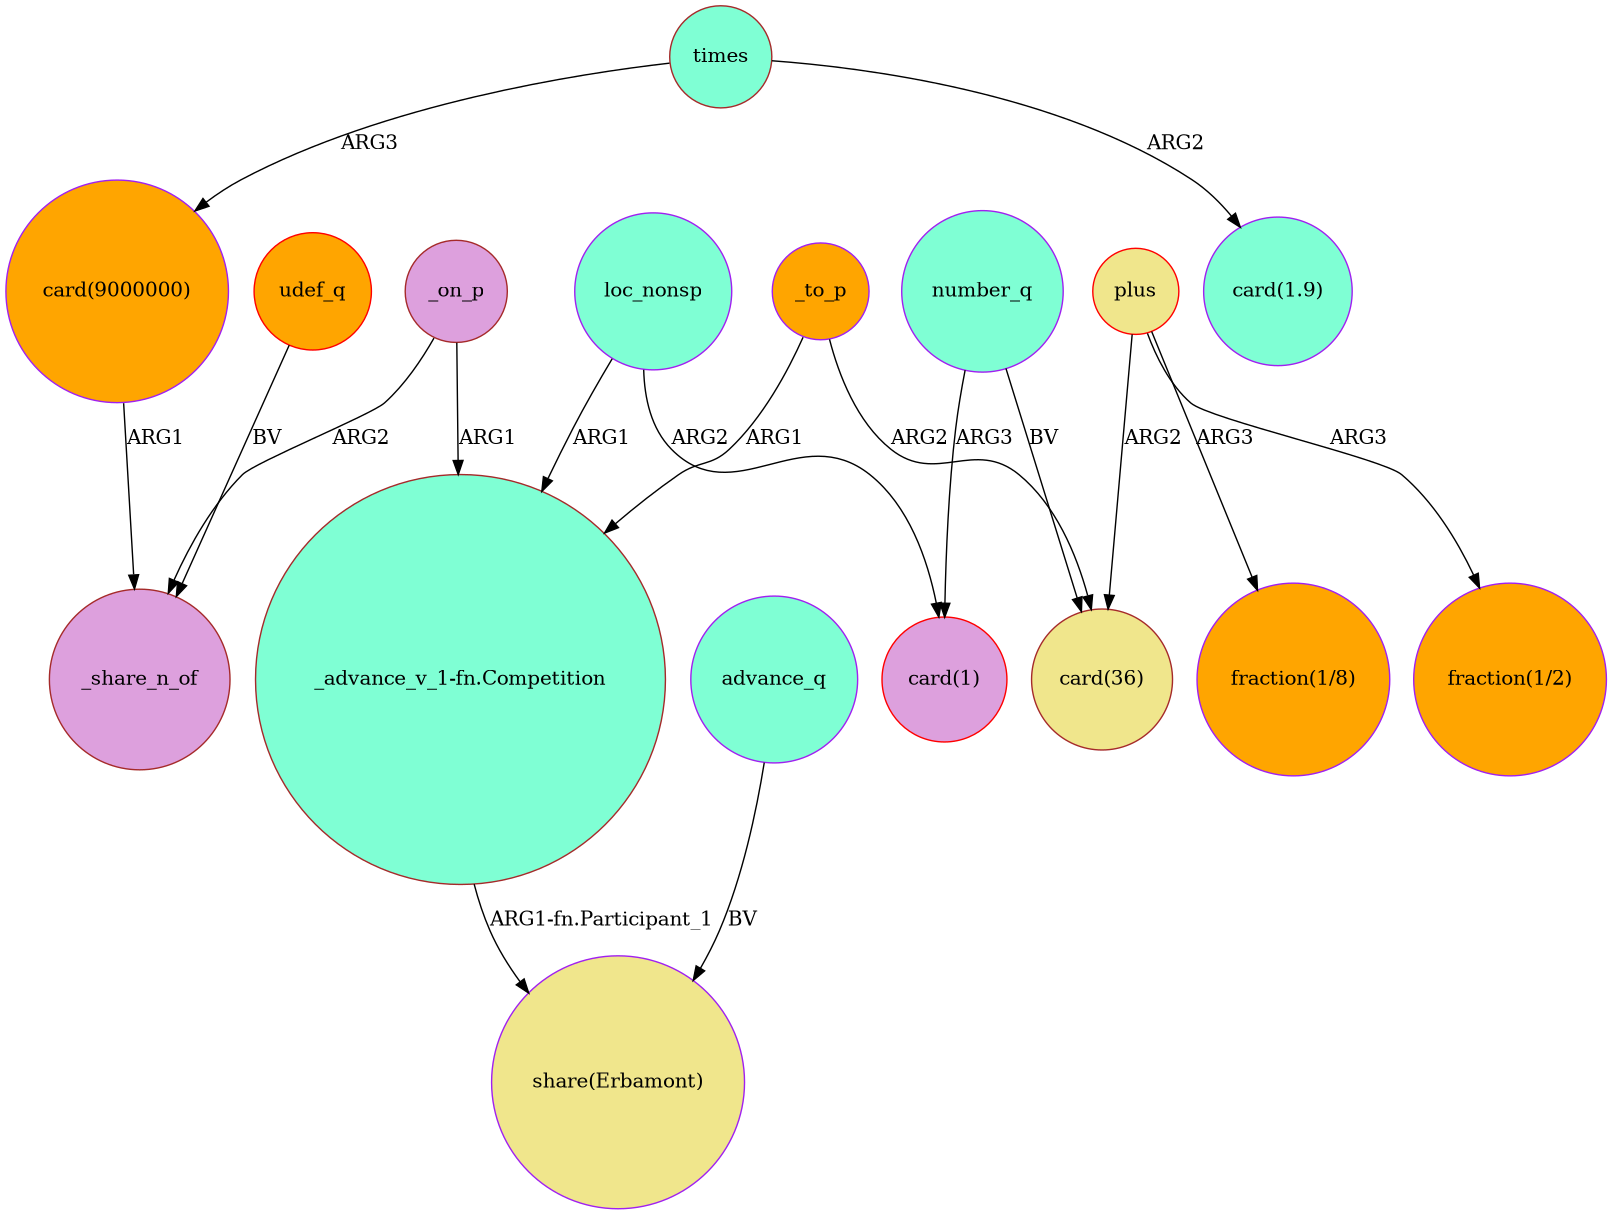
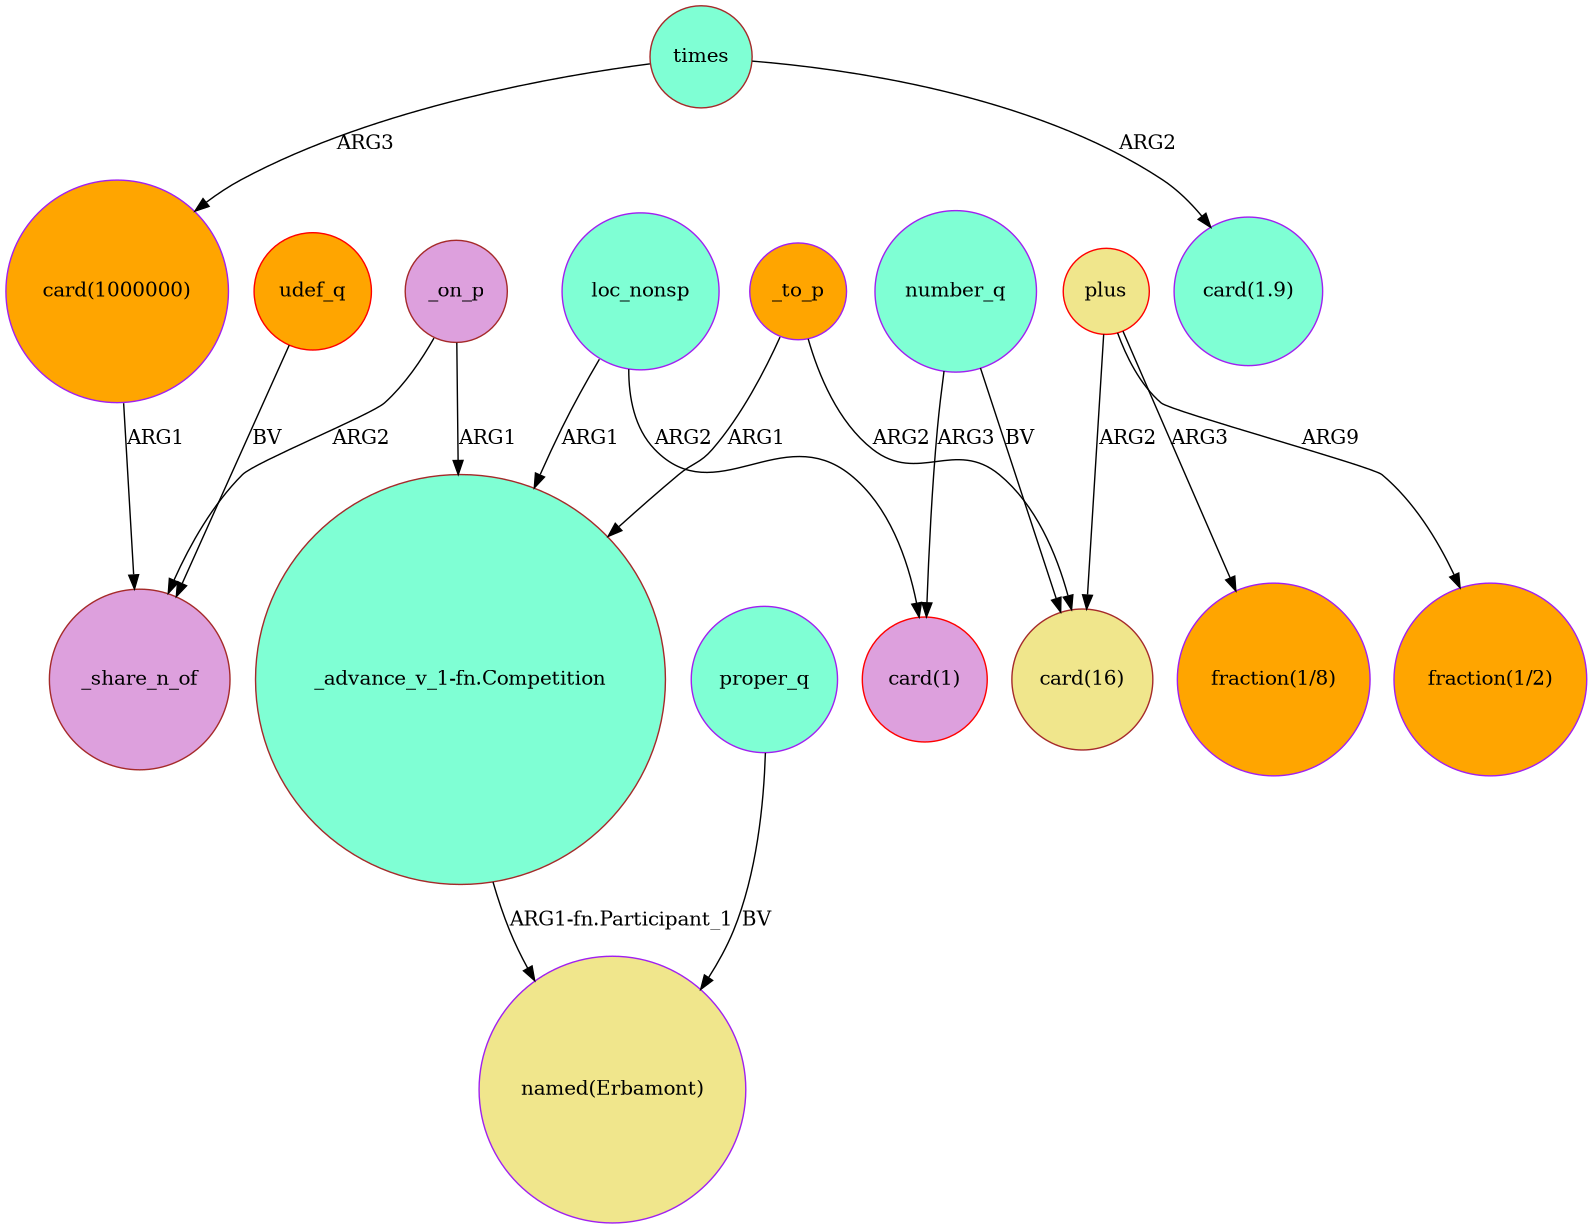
(117, 291) -> (117, 291)
(1359, 439) -> (1331, 439)
(774, 680) -> (764, 680)
(1102, 680) -> (1082, 680)
(618, 1082) -> (612, 1090)
